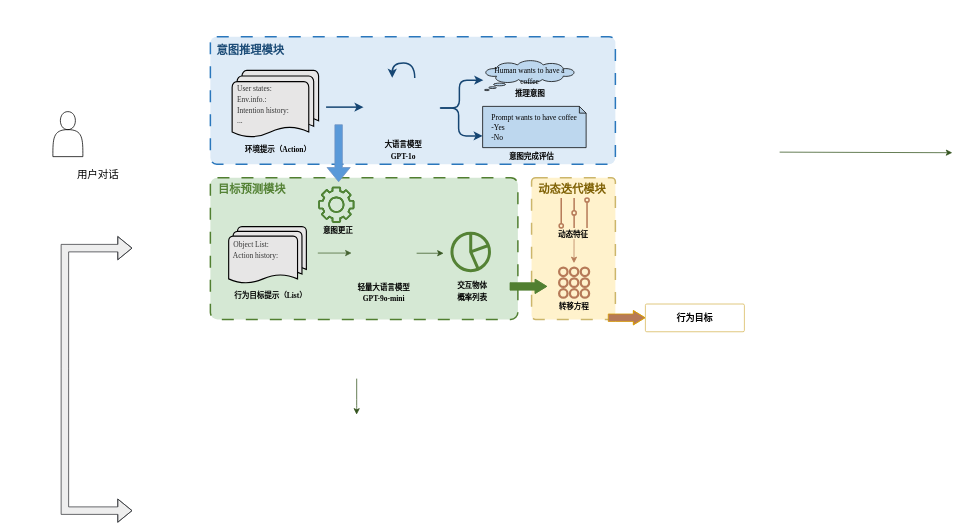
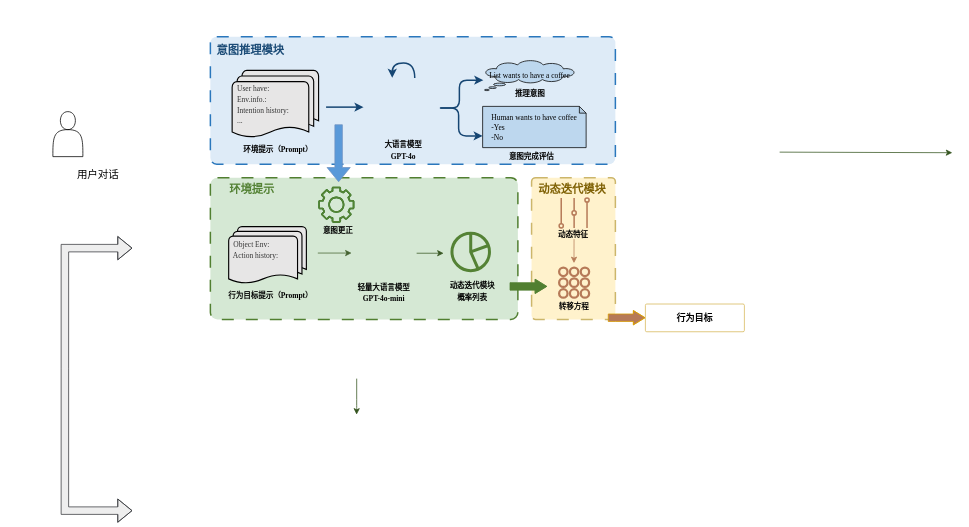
(530, 75) -> (530, 75)
(274, 104) -> (274, 104)
(535, 127) -> (535, 127)
(278, 149) -> (278, 149)
(404, 150) -> (404, 150)
(252, 189) -> (252, 189)
(263, 255) -> (263, 255)
(473, 291) -> (473, 291)
(384, 292) -> (384, 292)
(271, 295) -> (271, 295)
